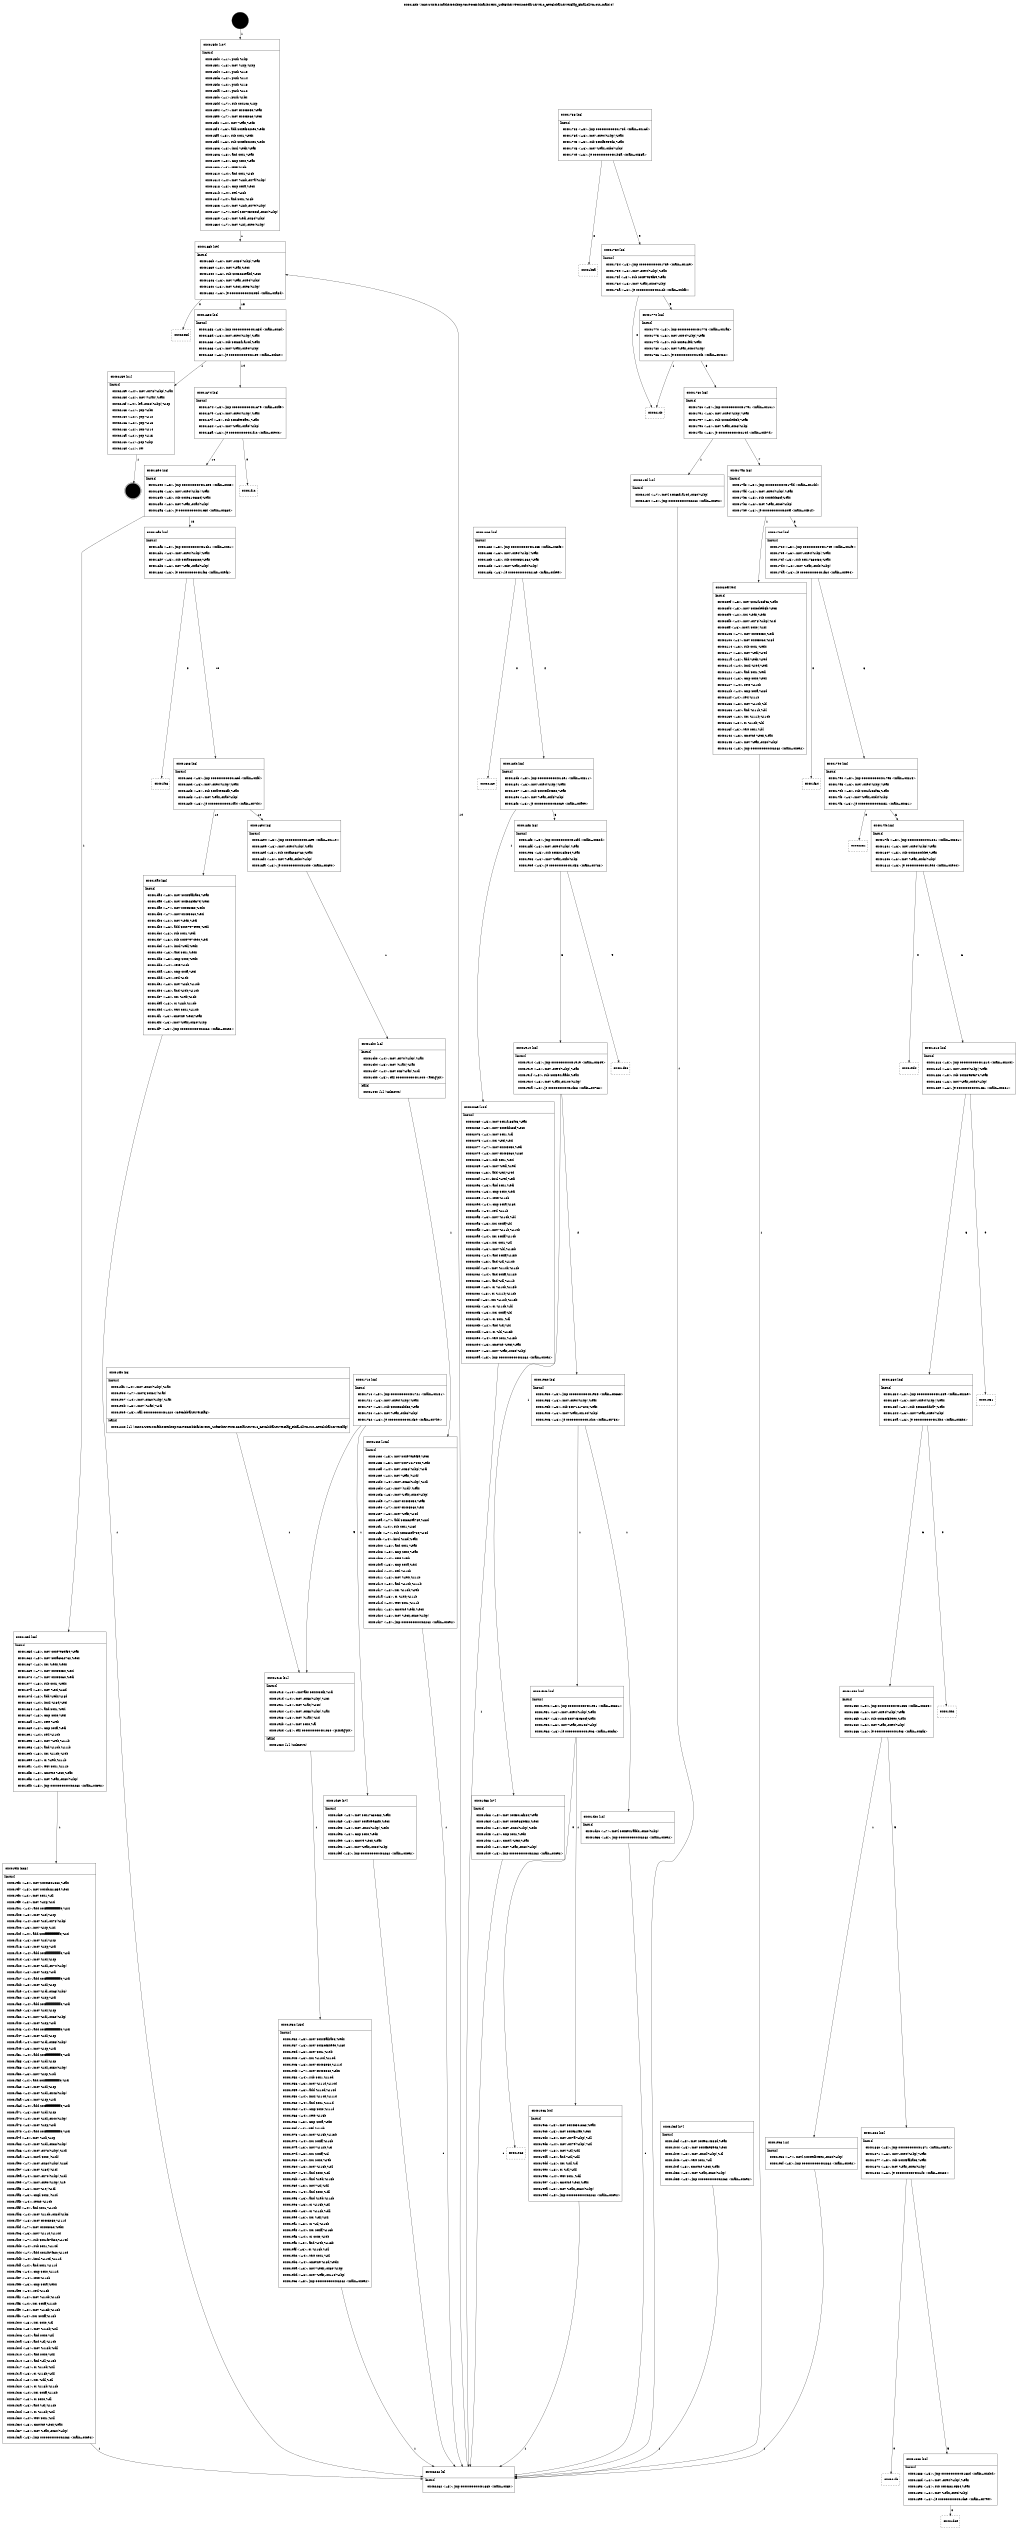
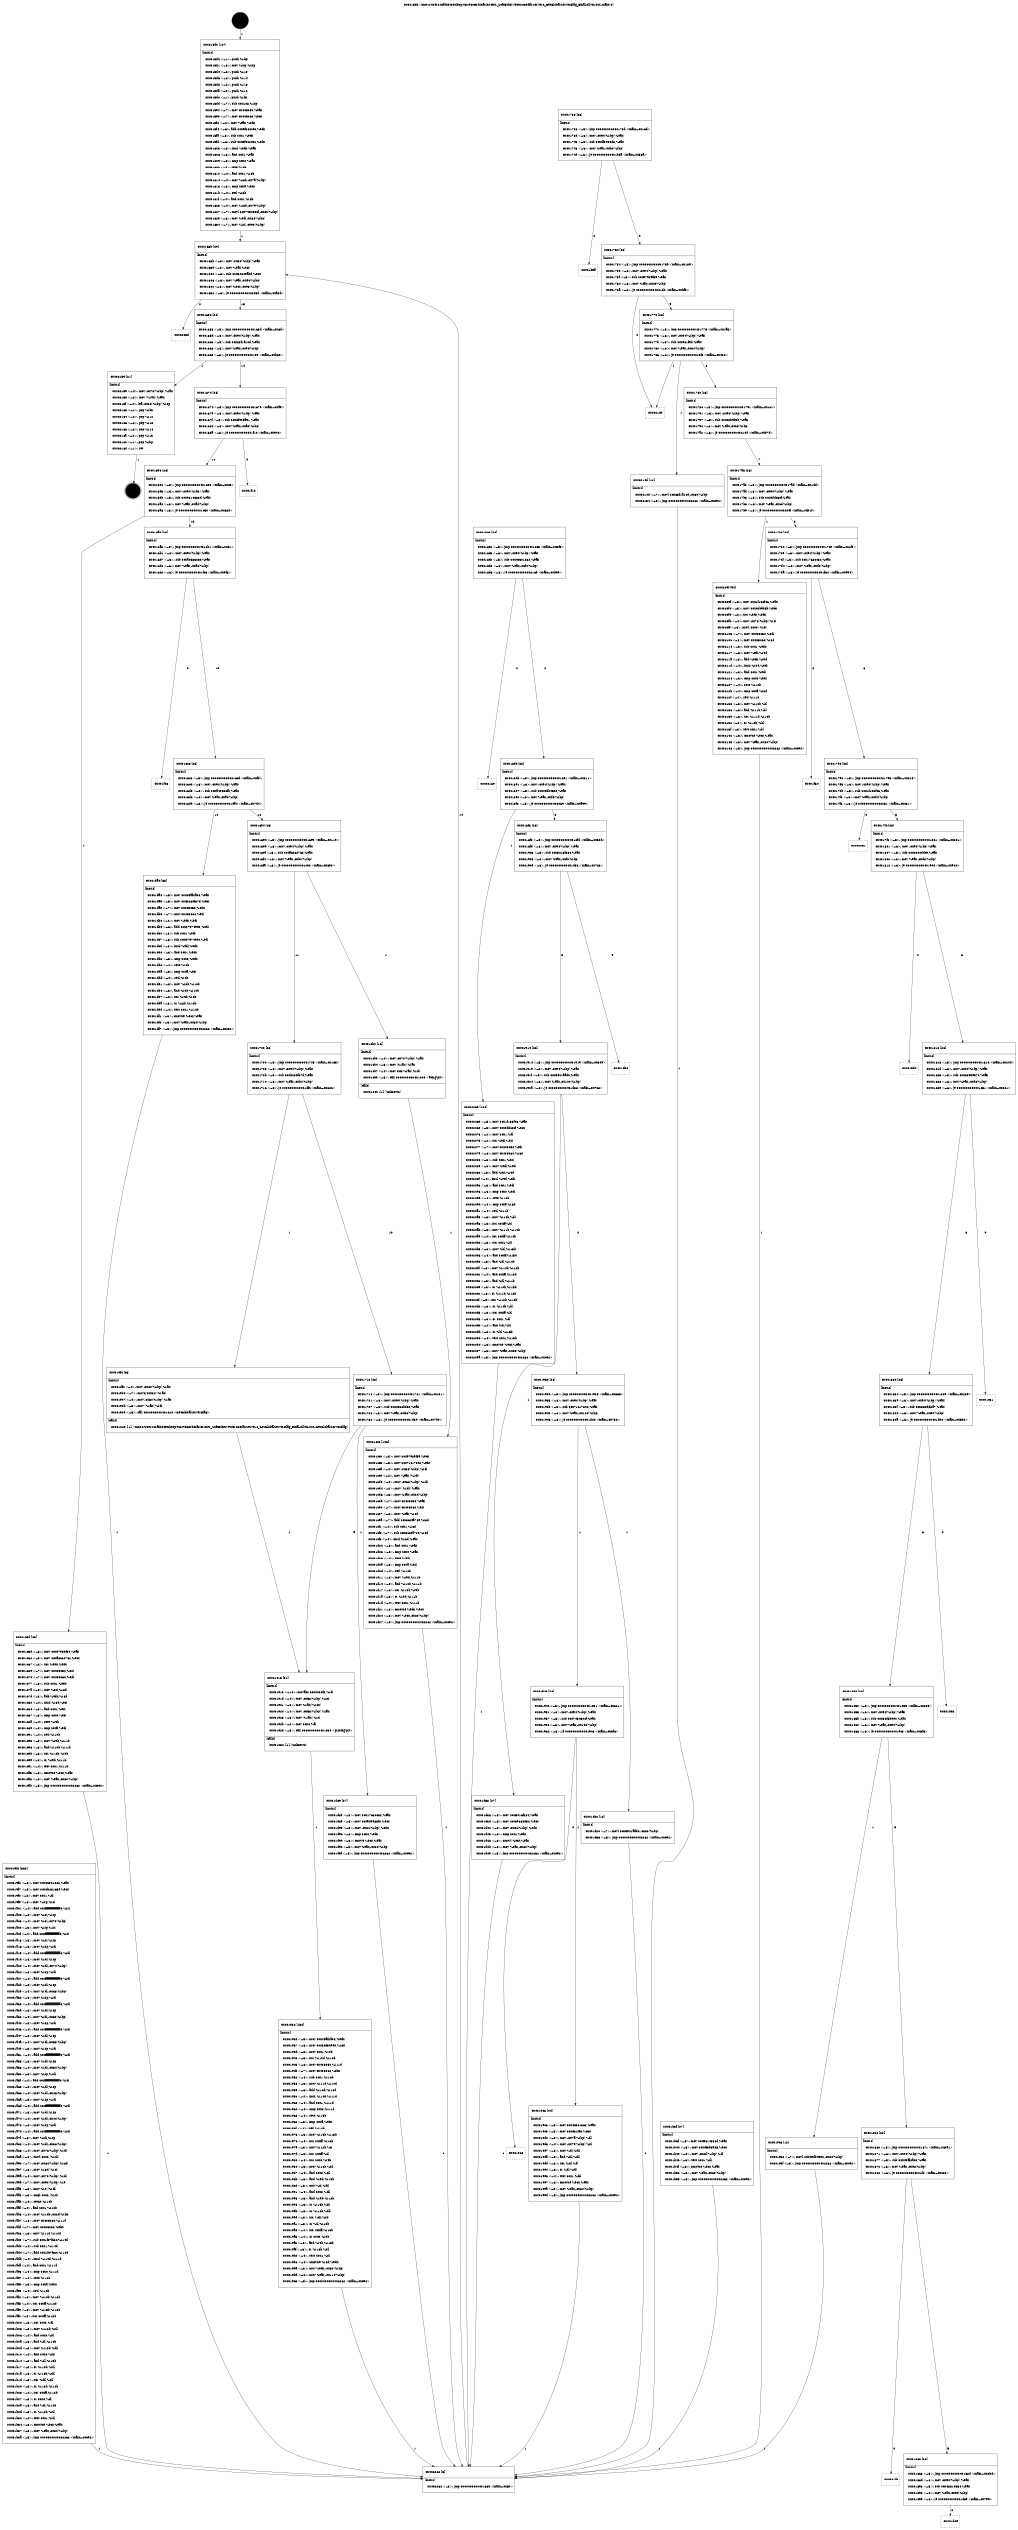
(701, 456) -> (676, 417)
none -> (294, 1068)
(57, 1826) -> (100, 2278)
